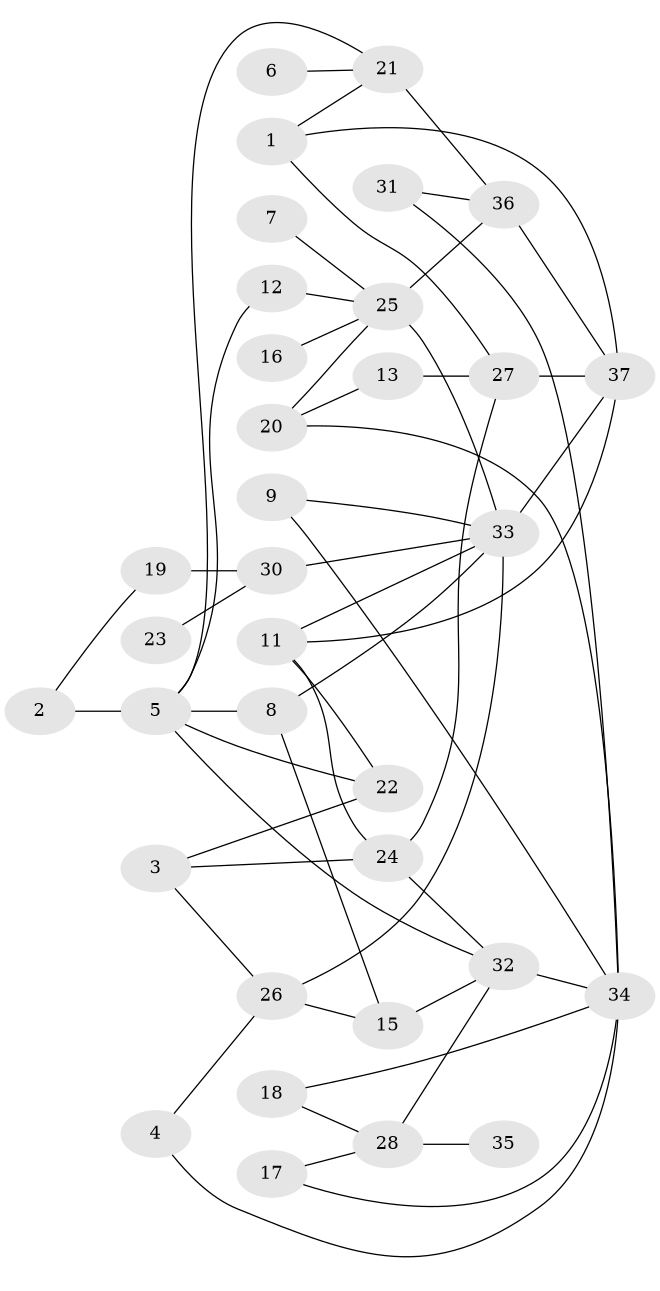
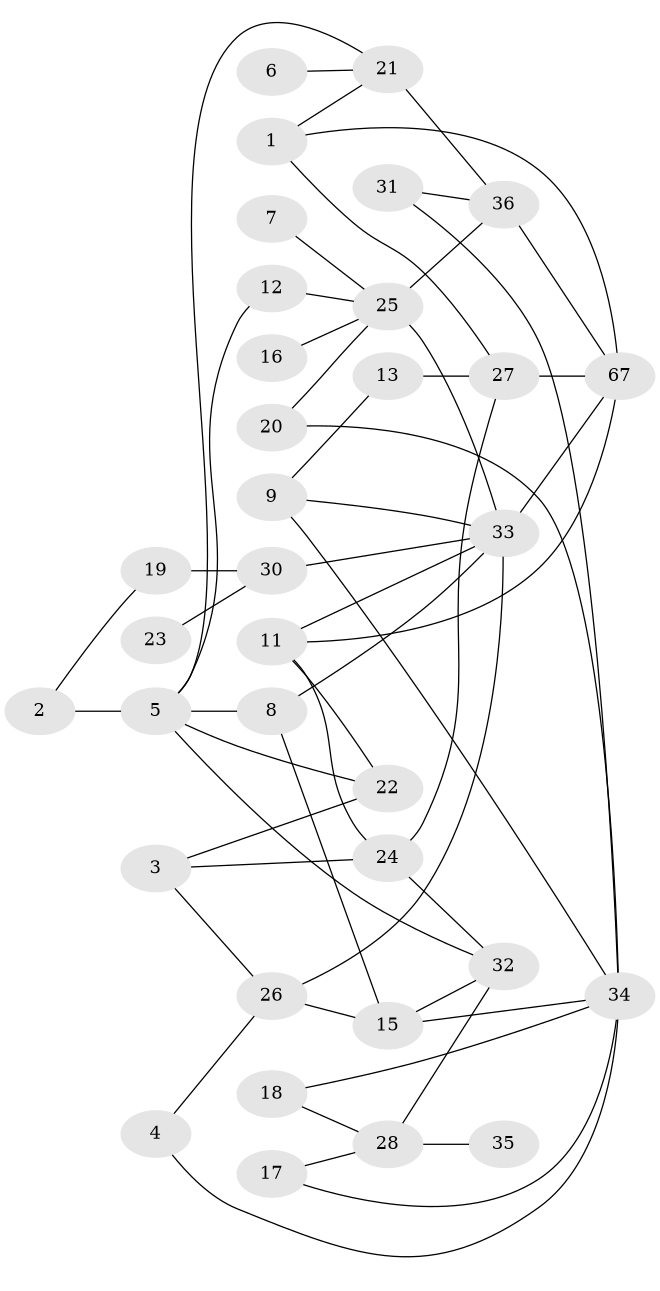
(620, 376) -> (620, 376)
(330, 402) -> (331, 437)
(562, 981) -> (504, 1011)
